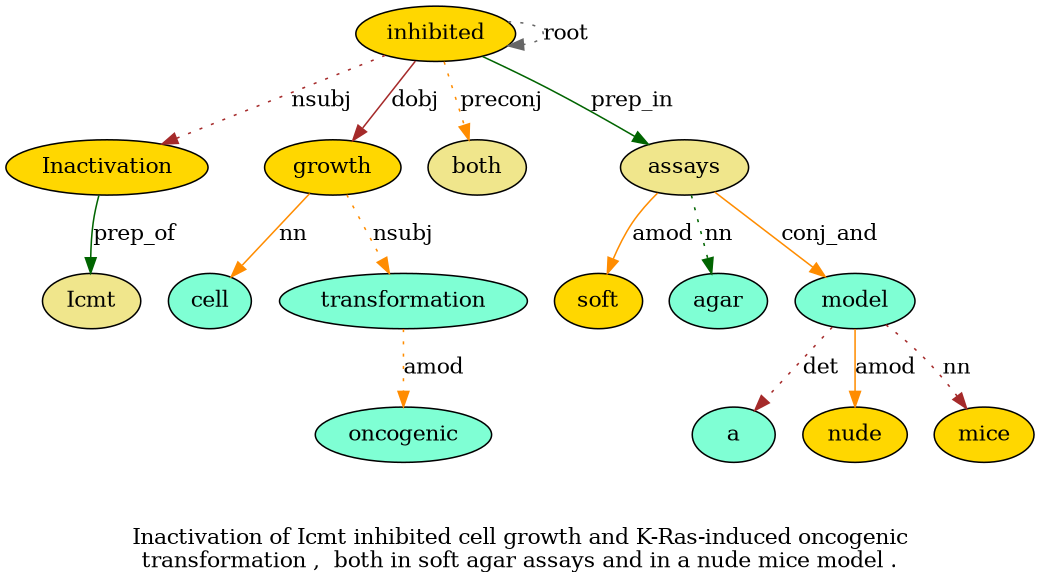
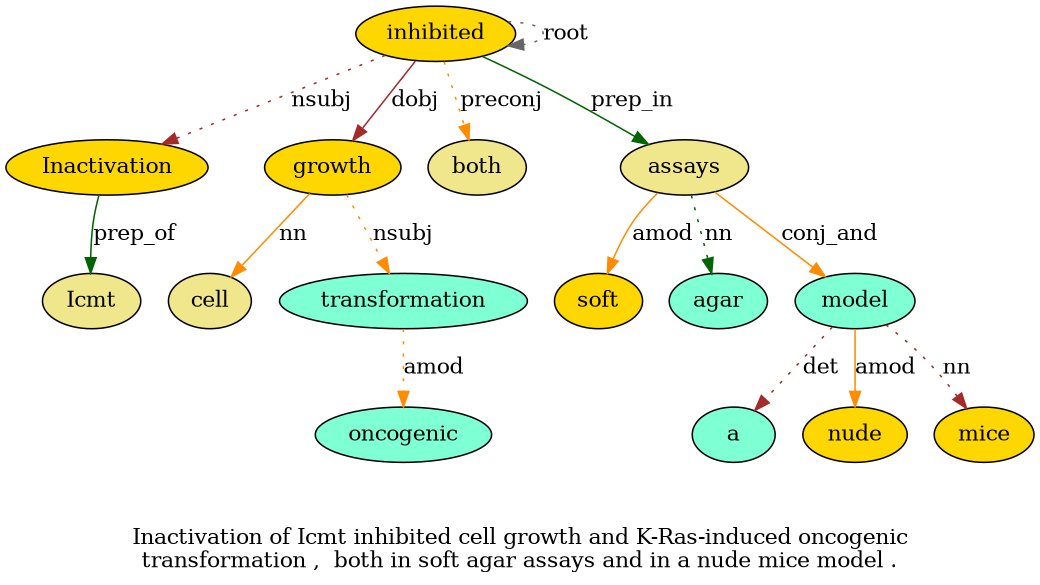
(210, 301) -> (210, 301)
